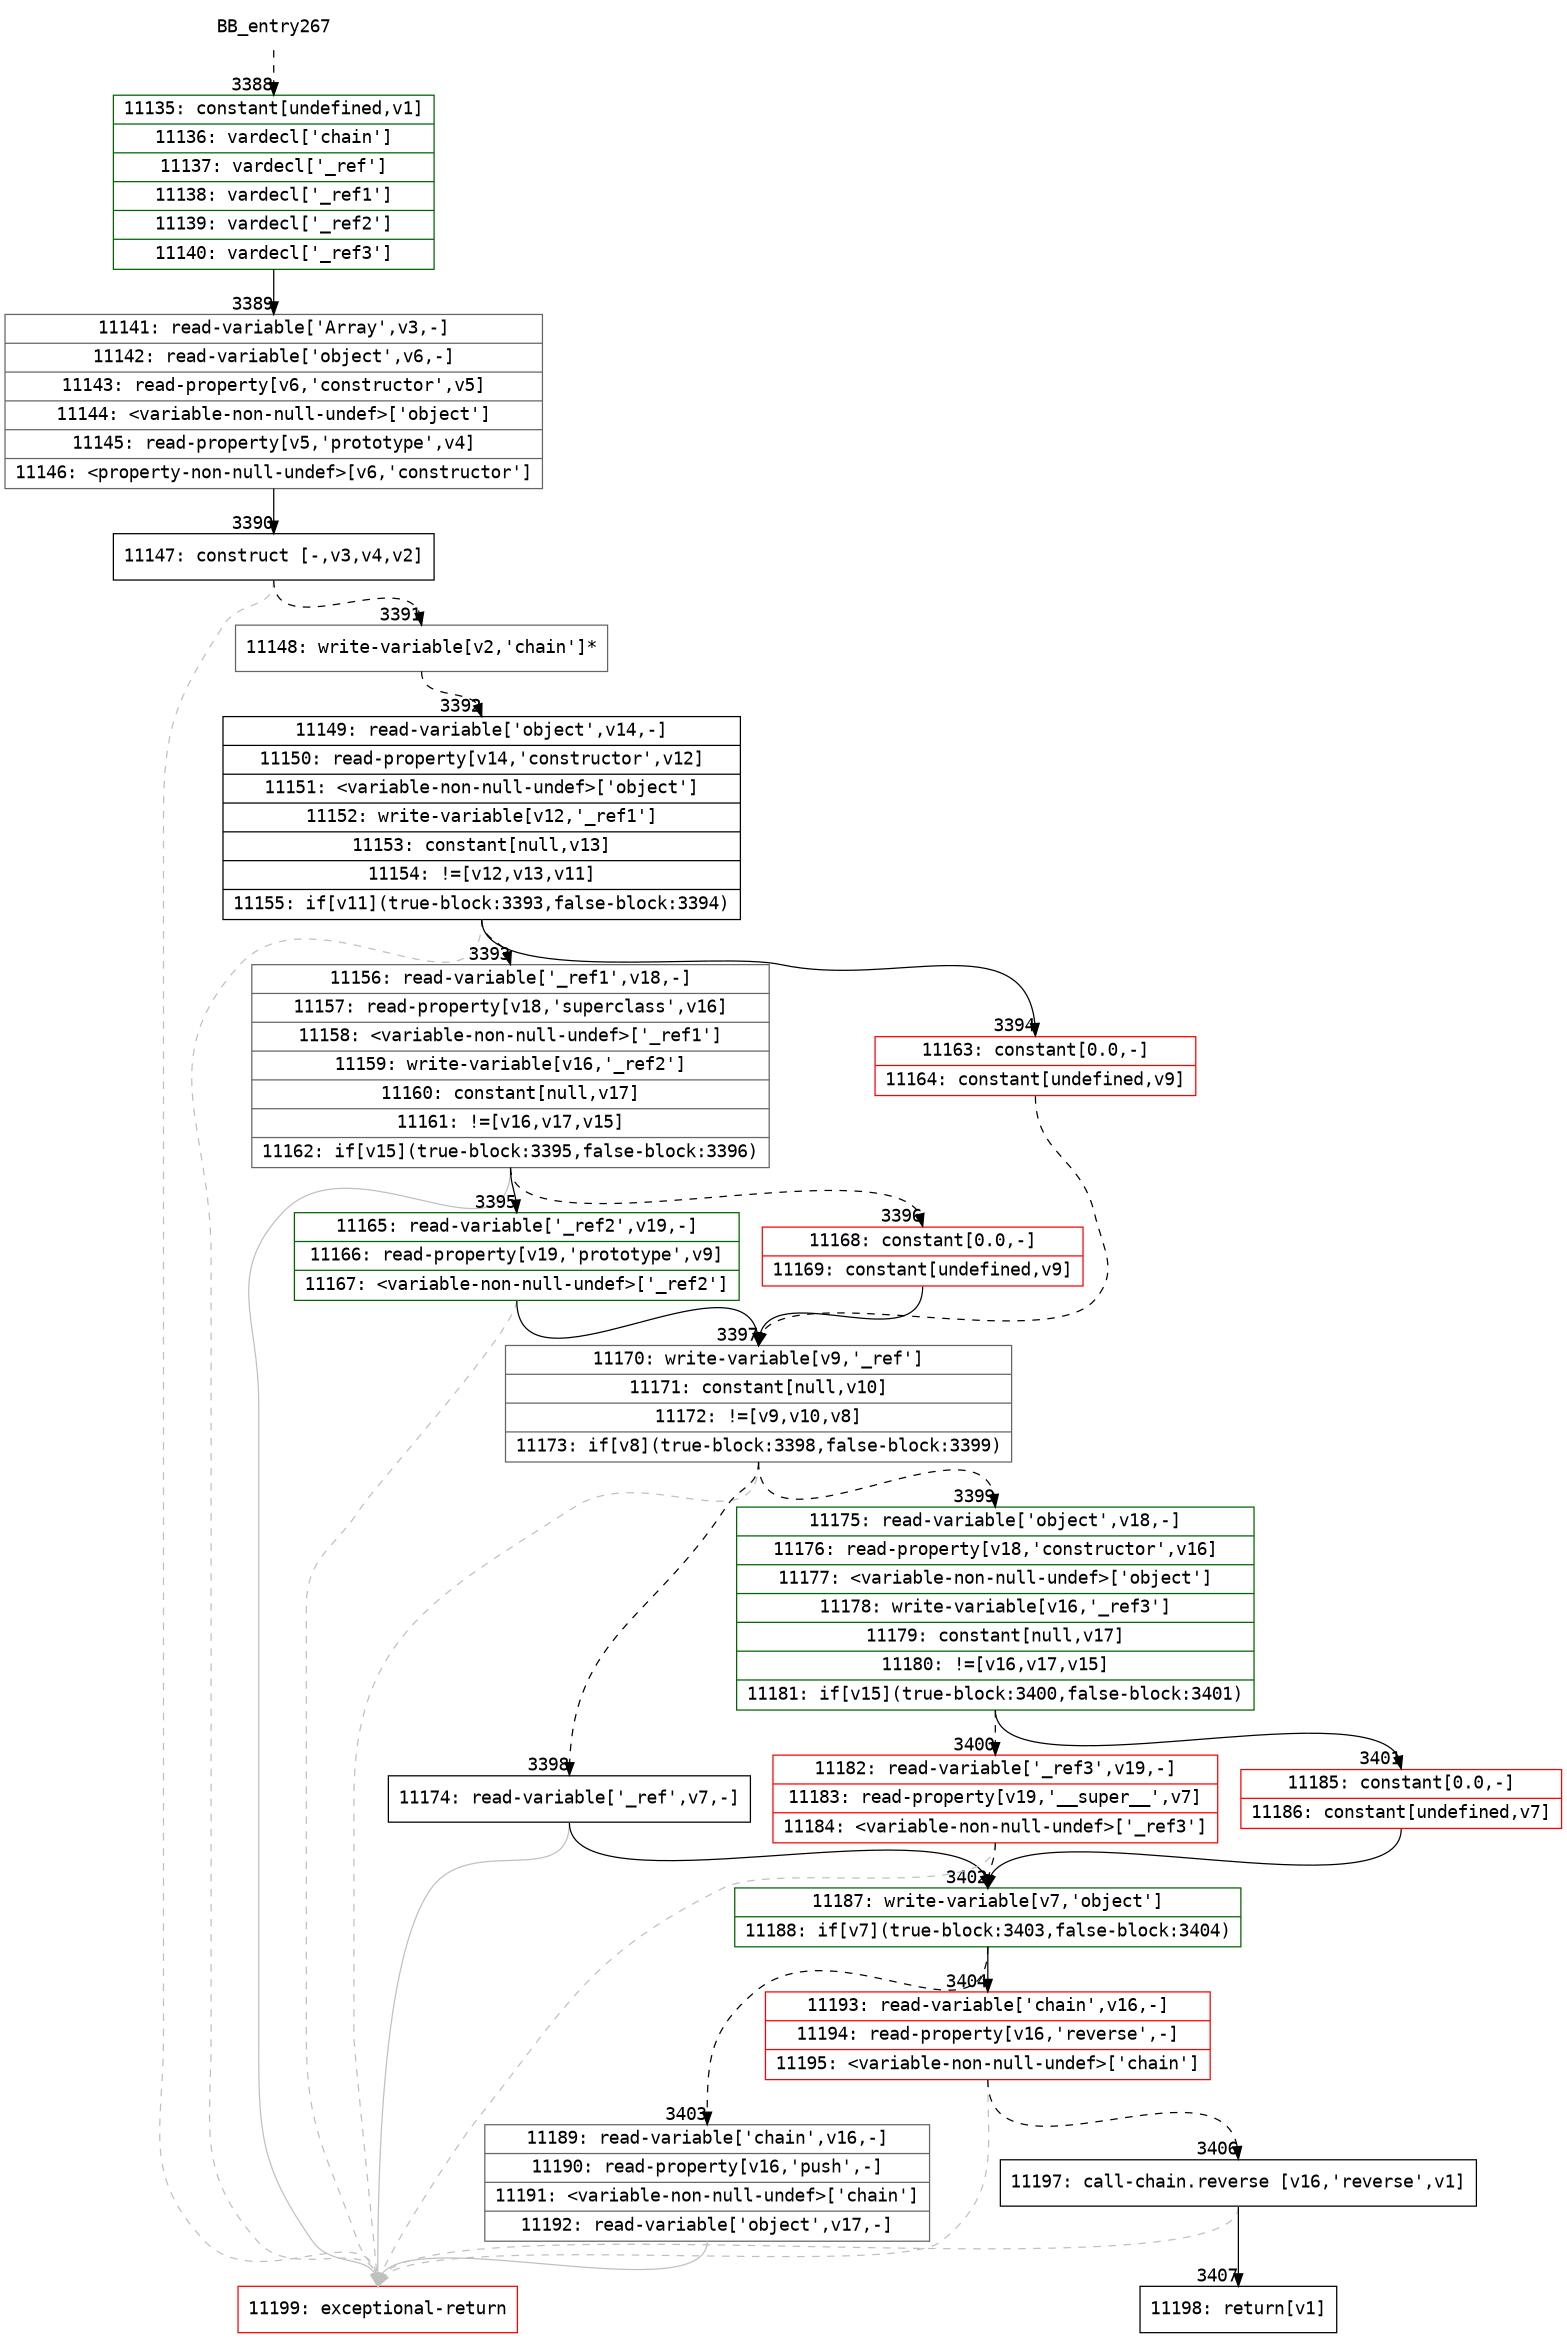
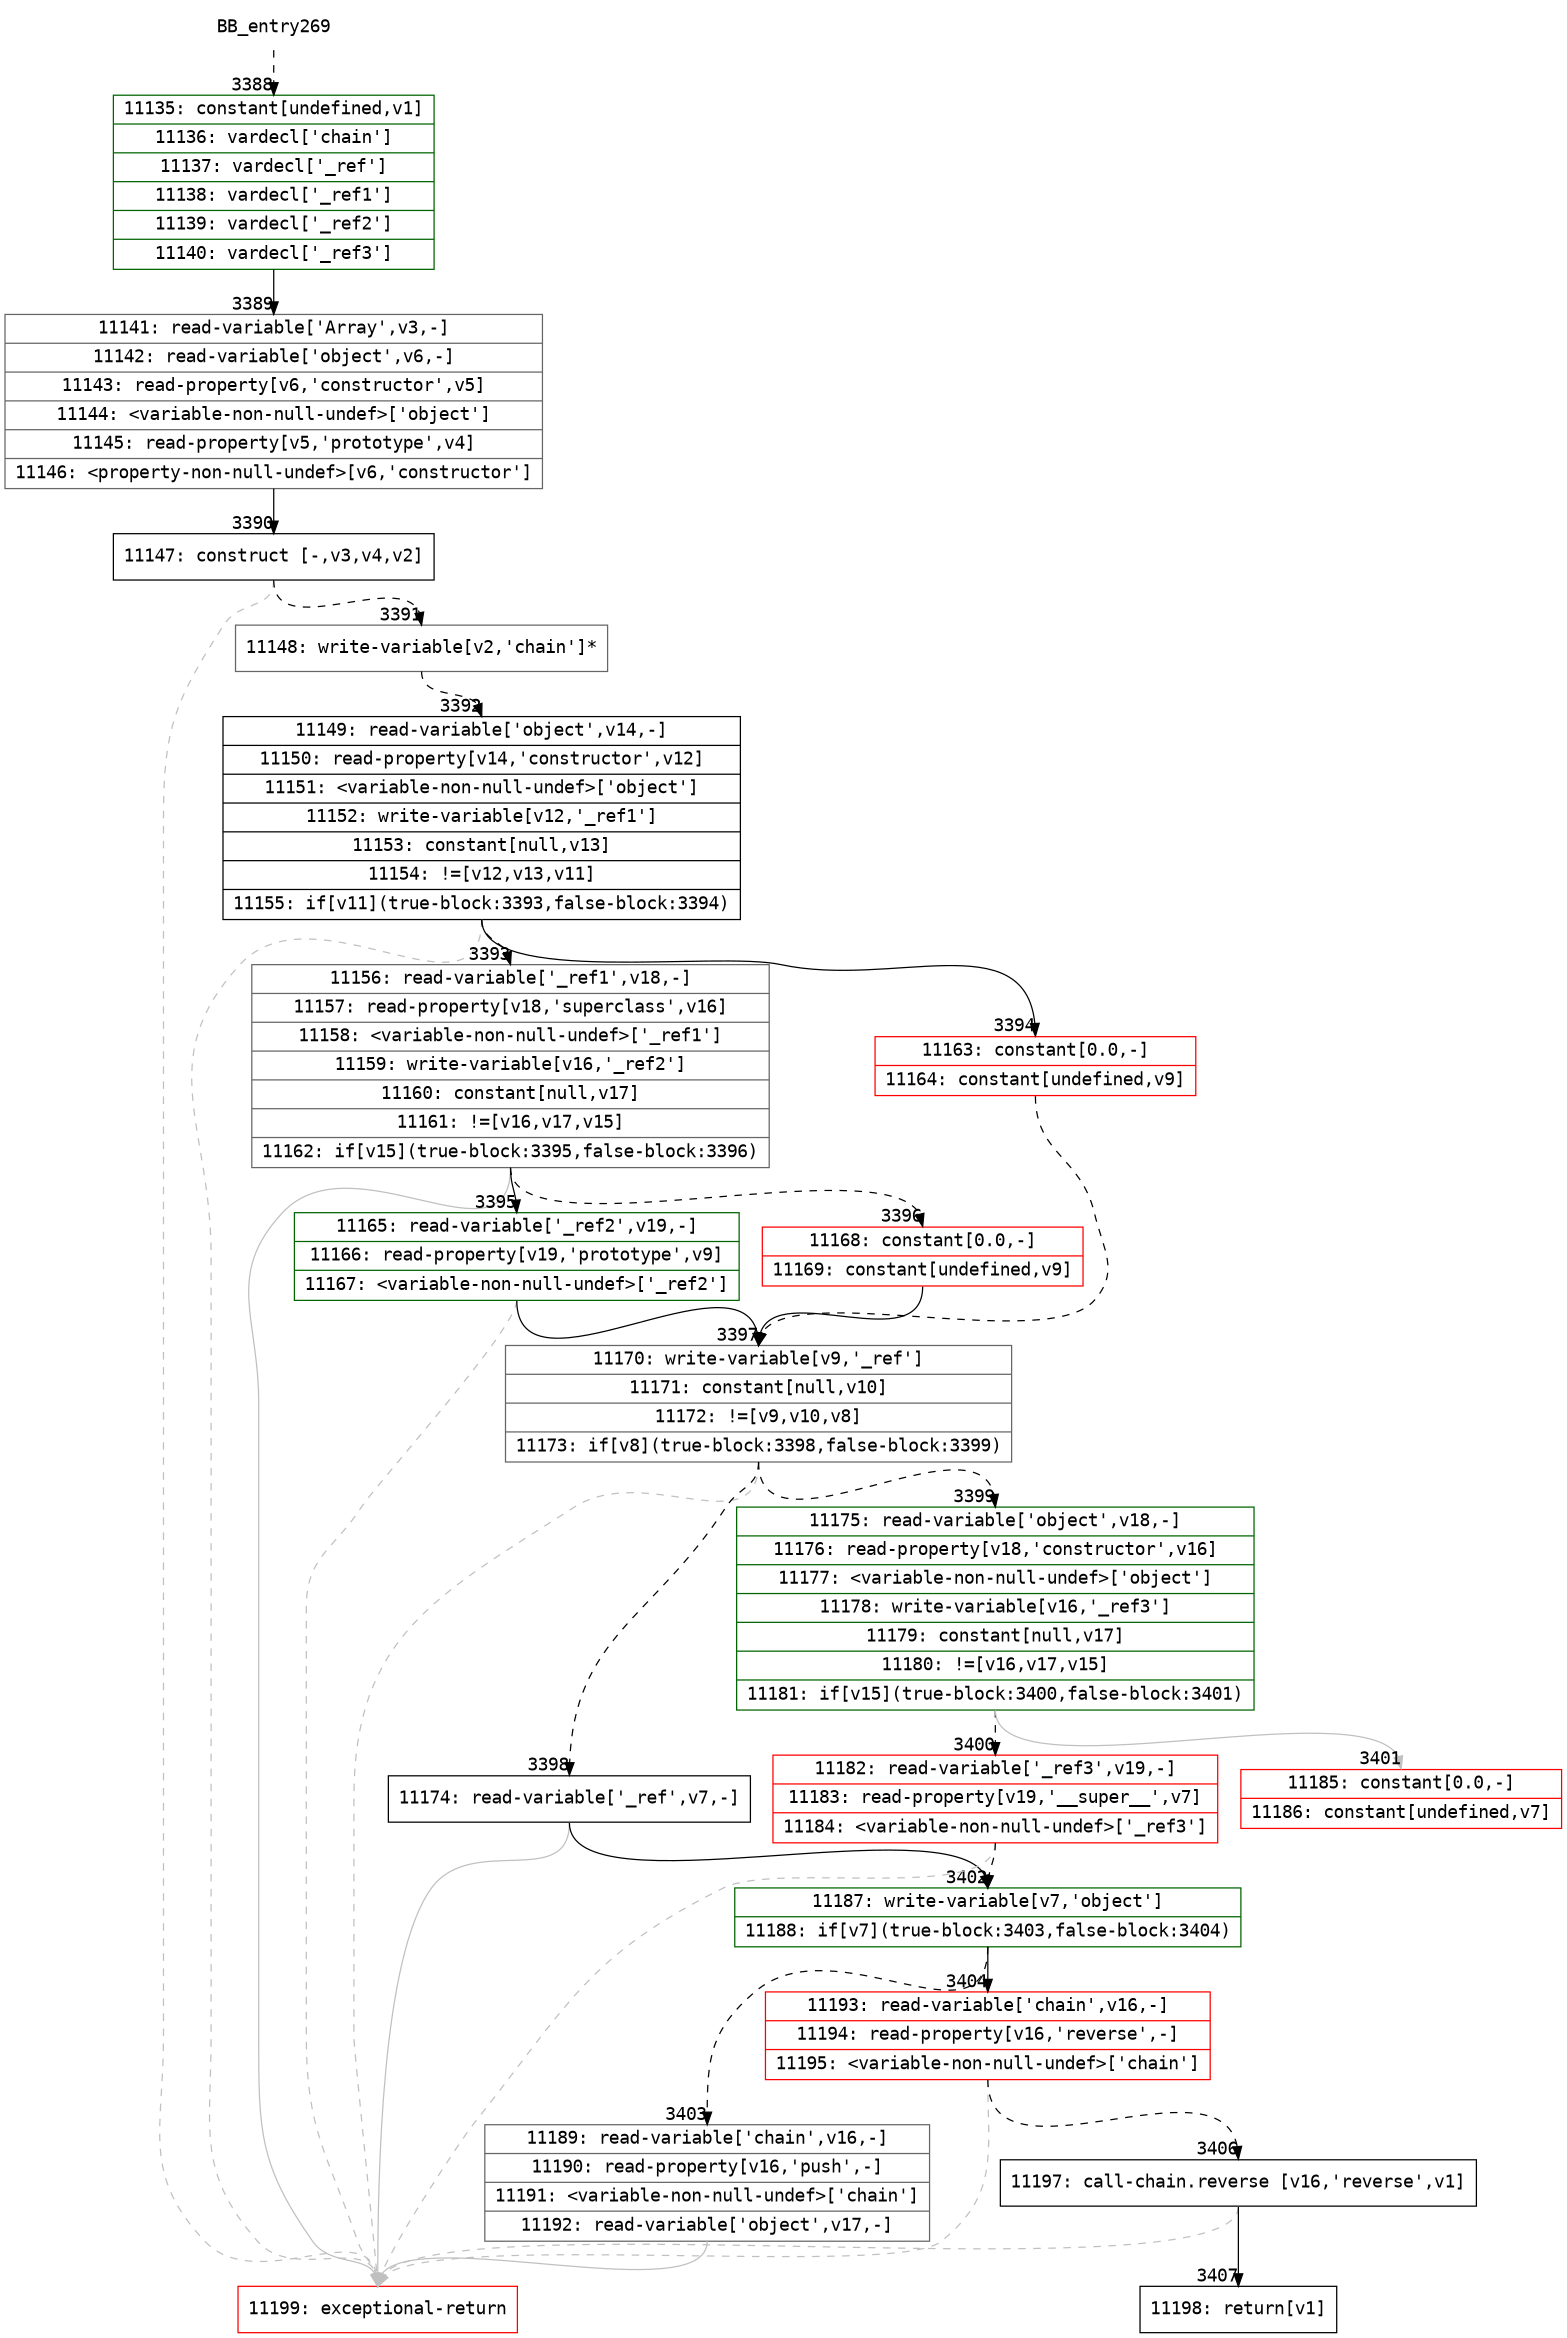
(274, 28) -> (274, 28)
(1192, 1740) -> (1192, 1740)
(1201, 1859) -> none
